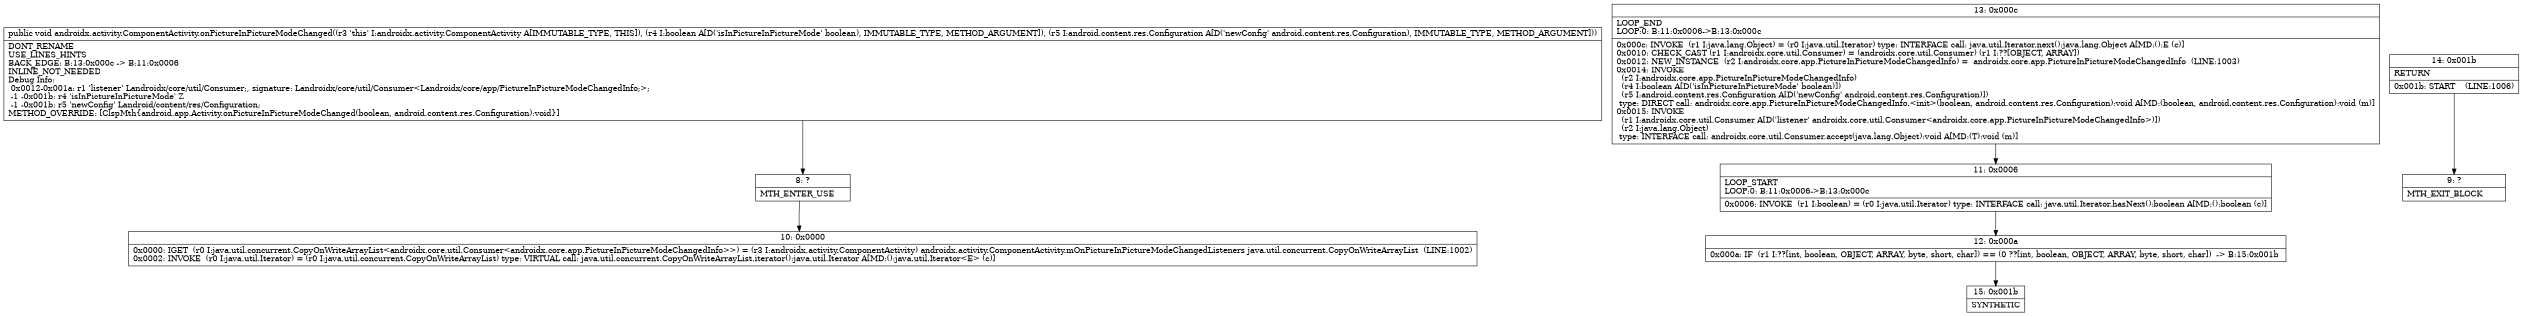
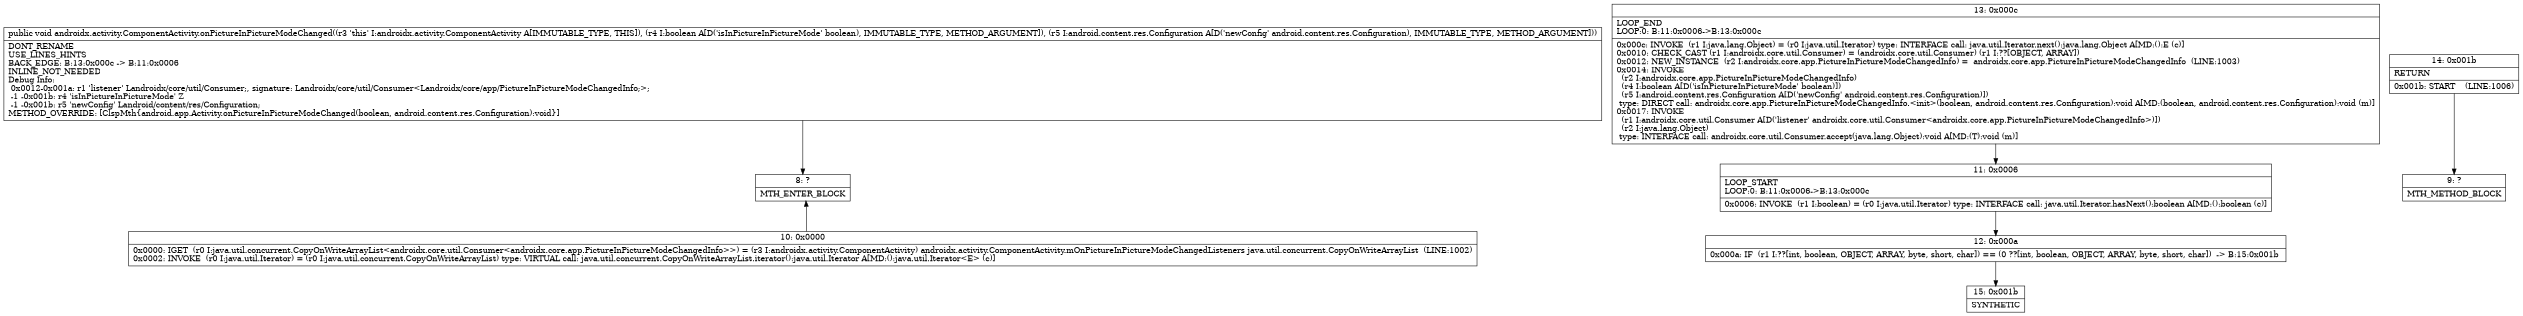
(1653, 112) -> (1653, 112)
(797, 194) -> (803, 194)
(2445, 194) -> (2454, 194)
(799, 213) -> (807, 219)
